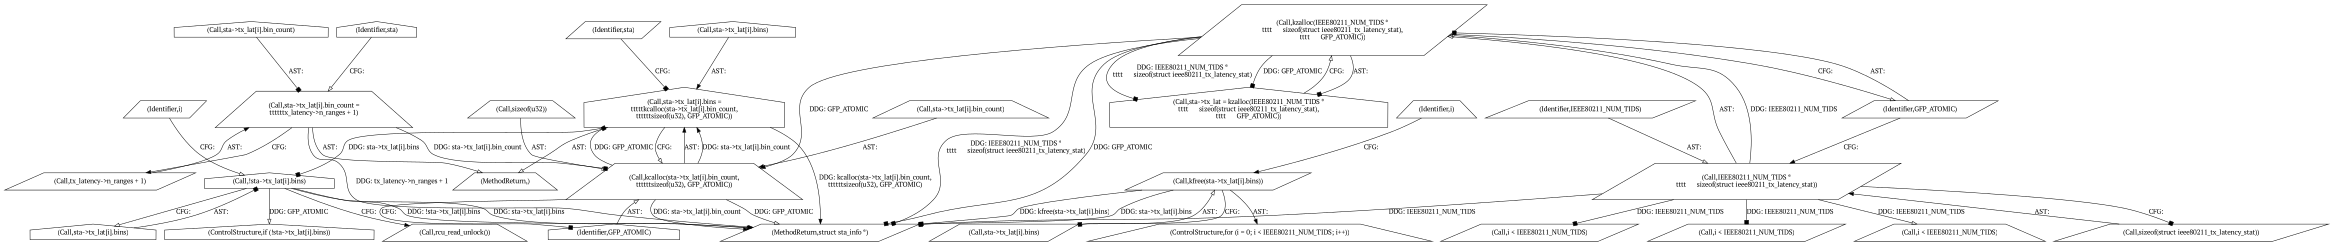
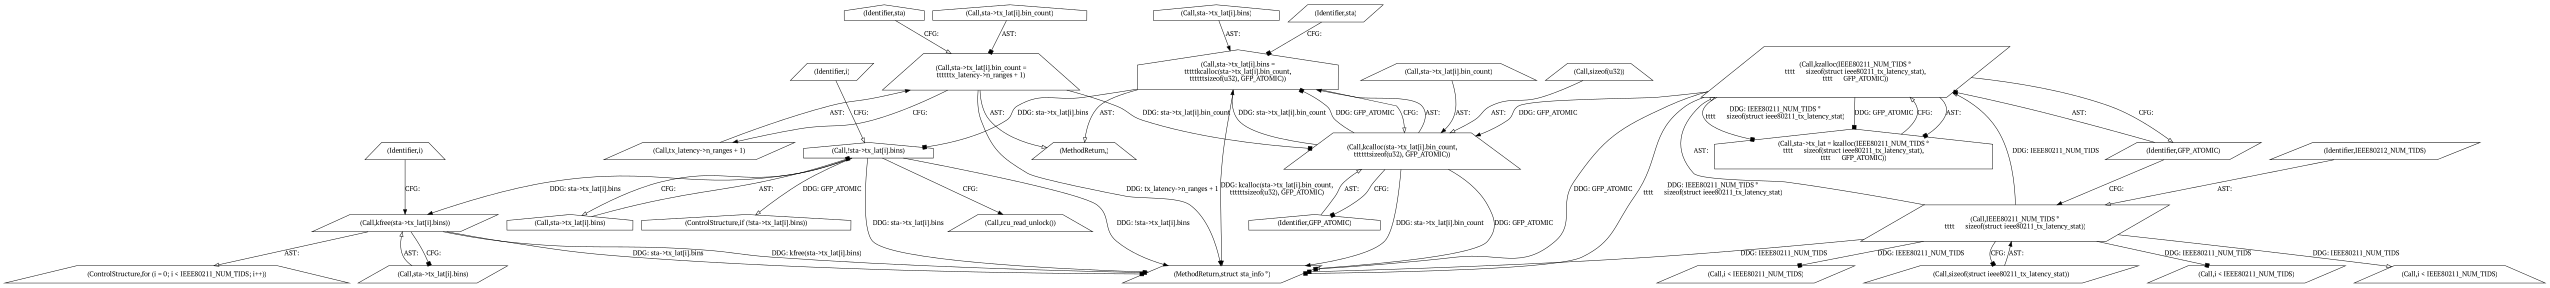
(1590, 109) -> (2375, 151)
none -> (641, 176)
(1245, 203) -> (293, 248)
